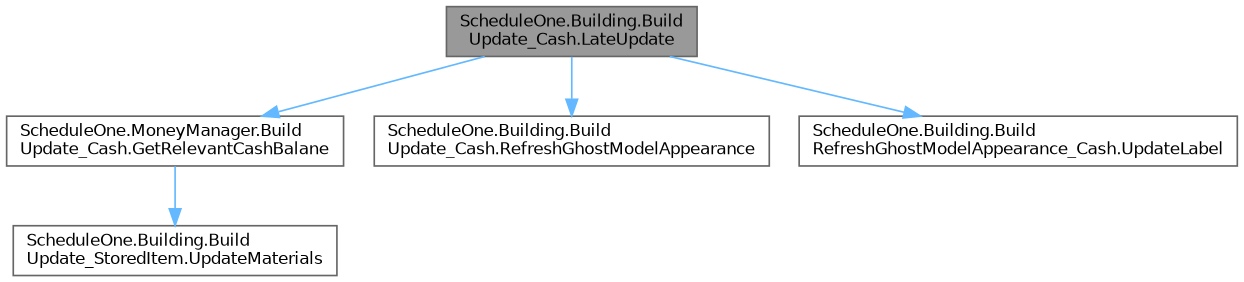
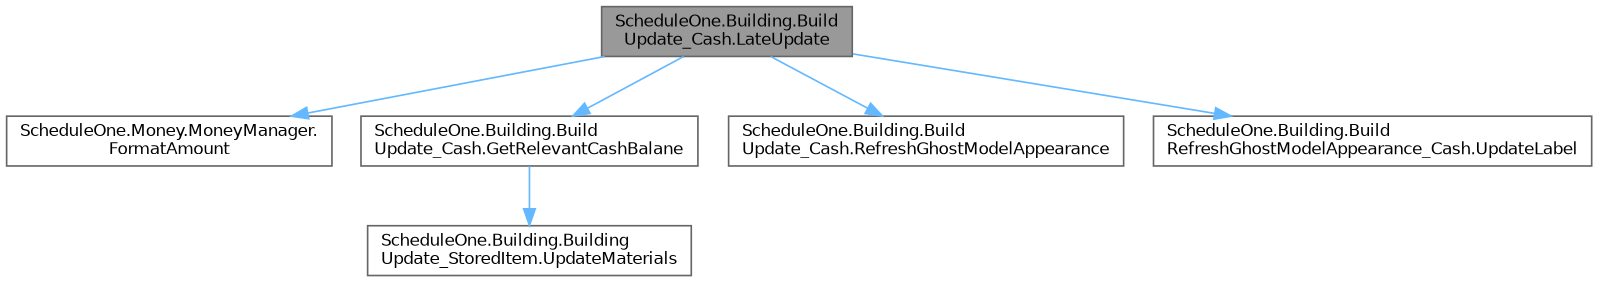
none -> (169, 141)
(175, 141) -> (529, 141)
(175, 251) -> (529, 251)
